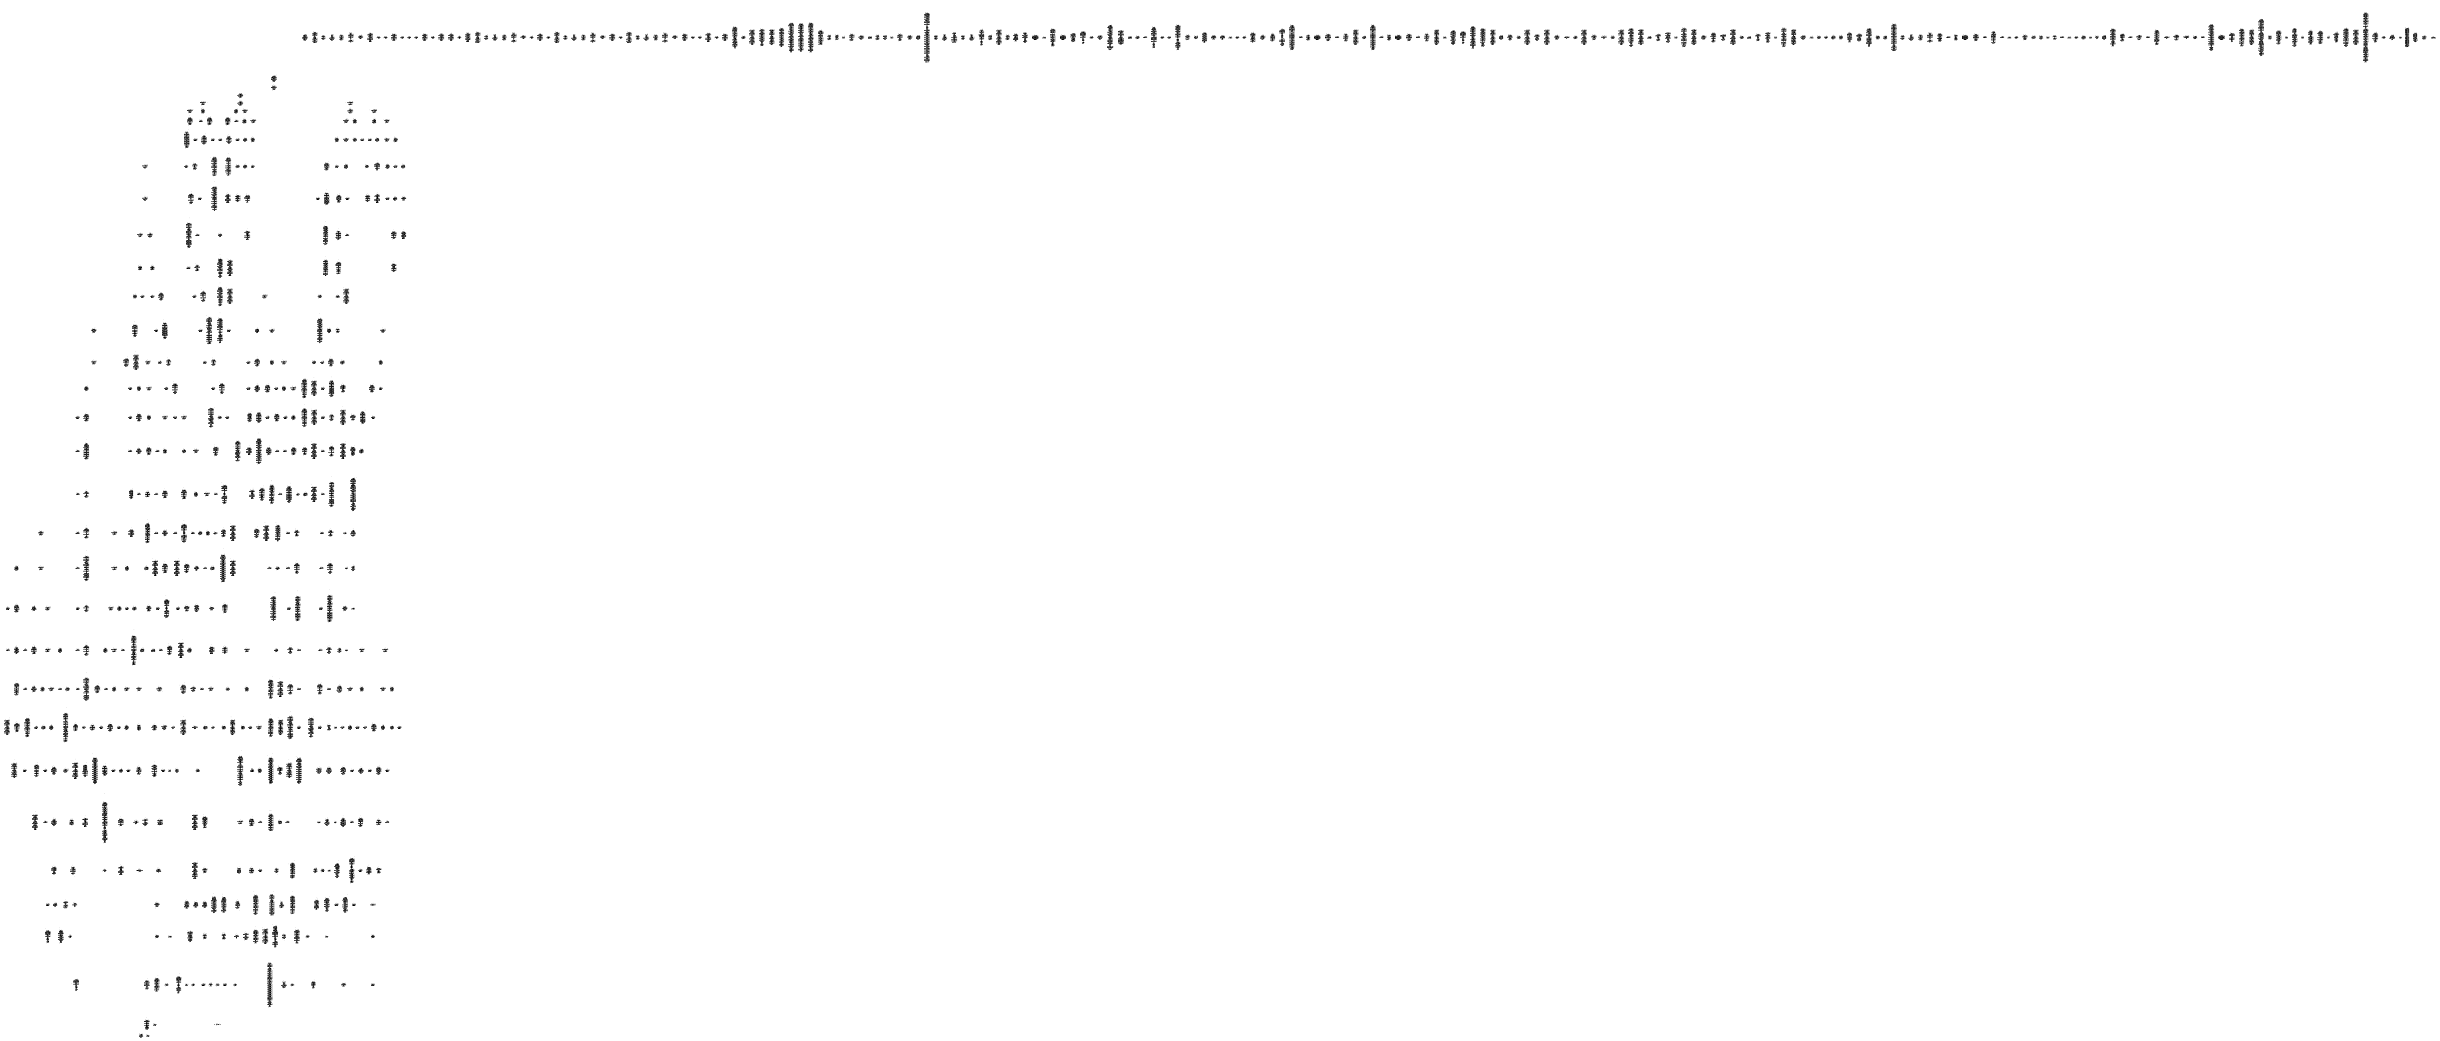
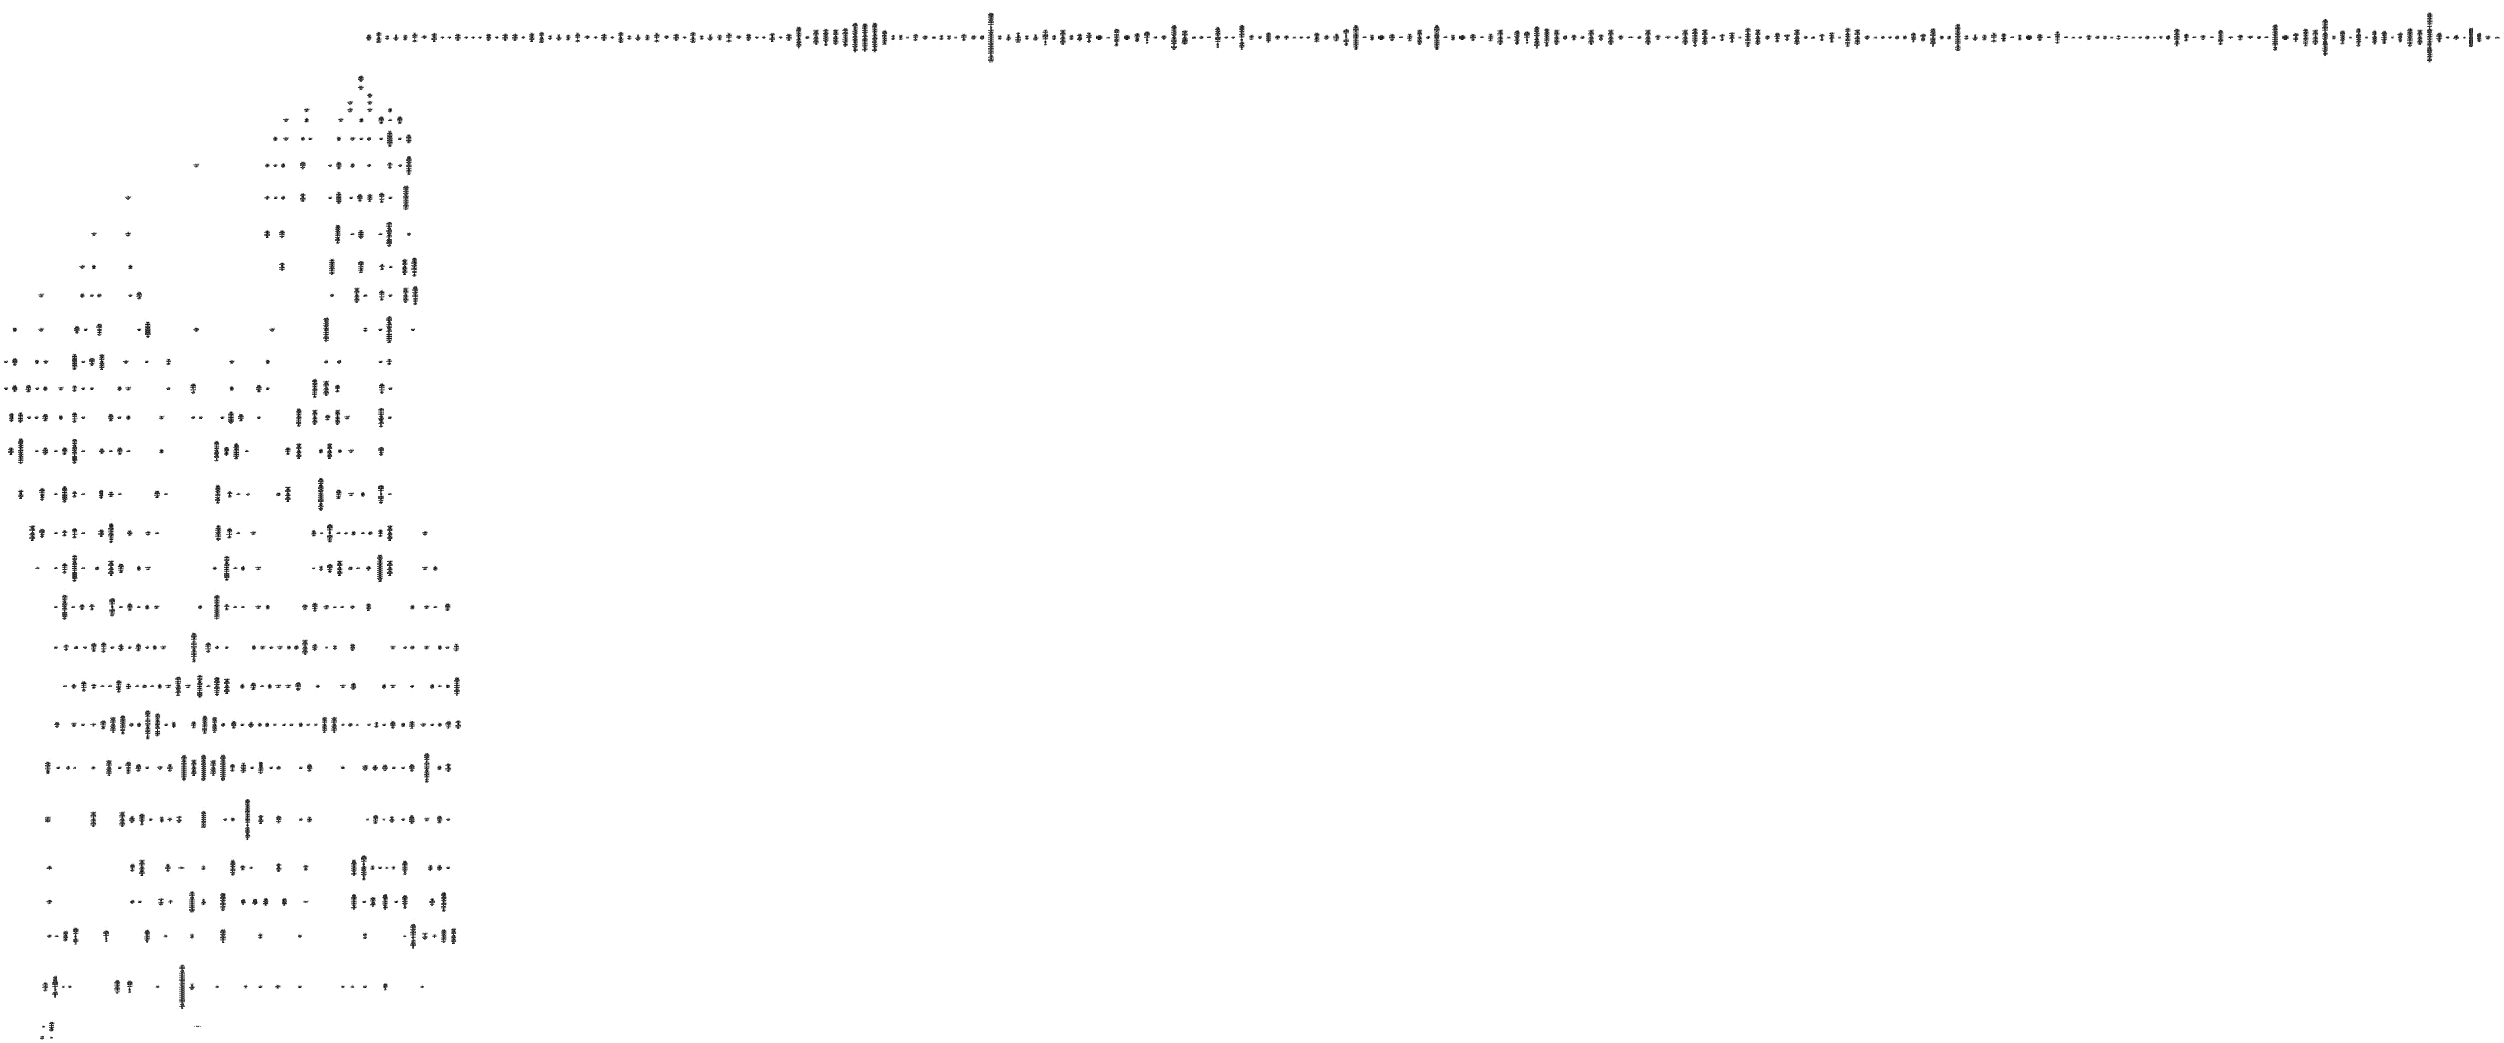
none -> (82, 267)
